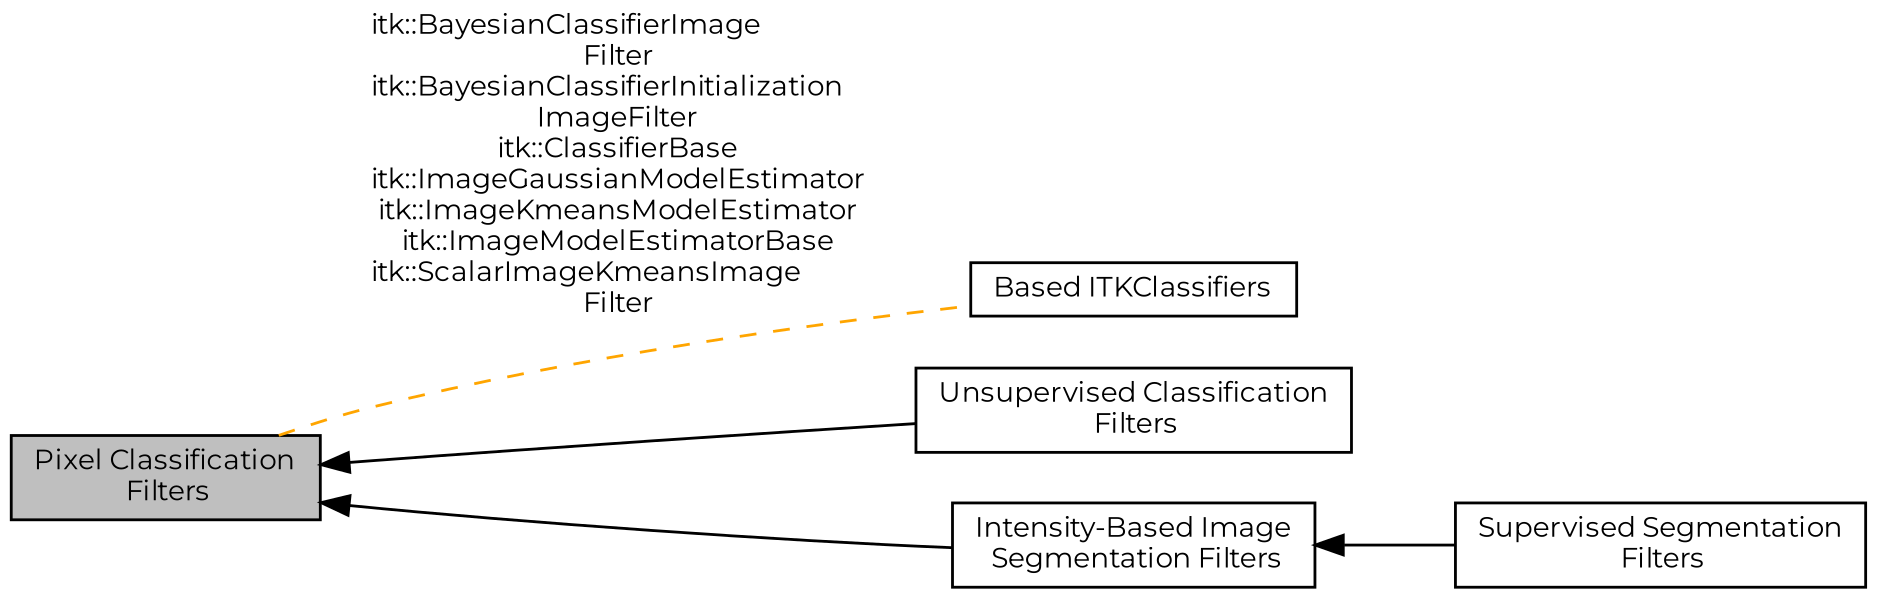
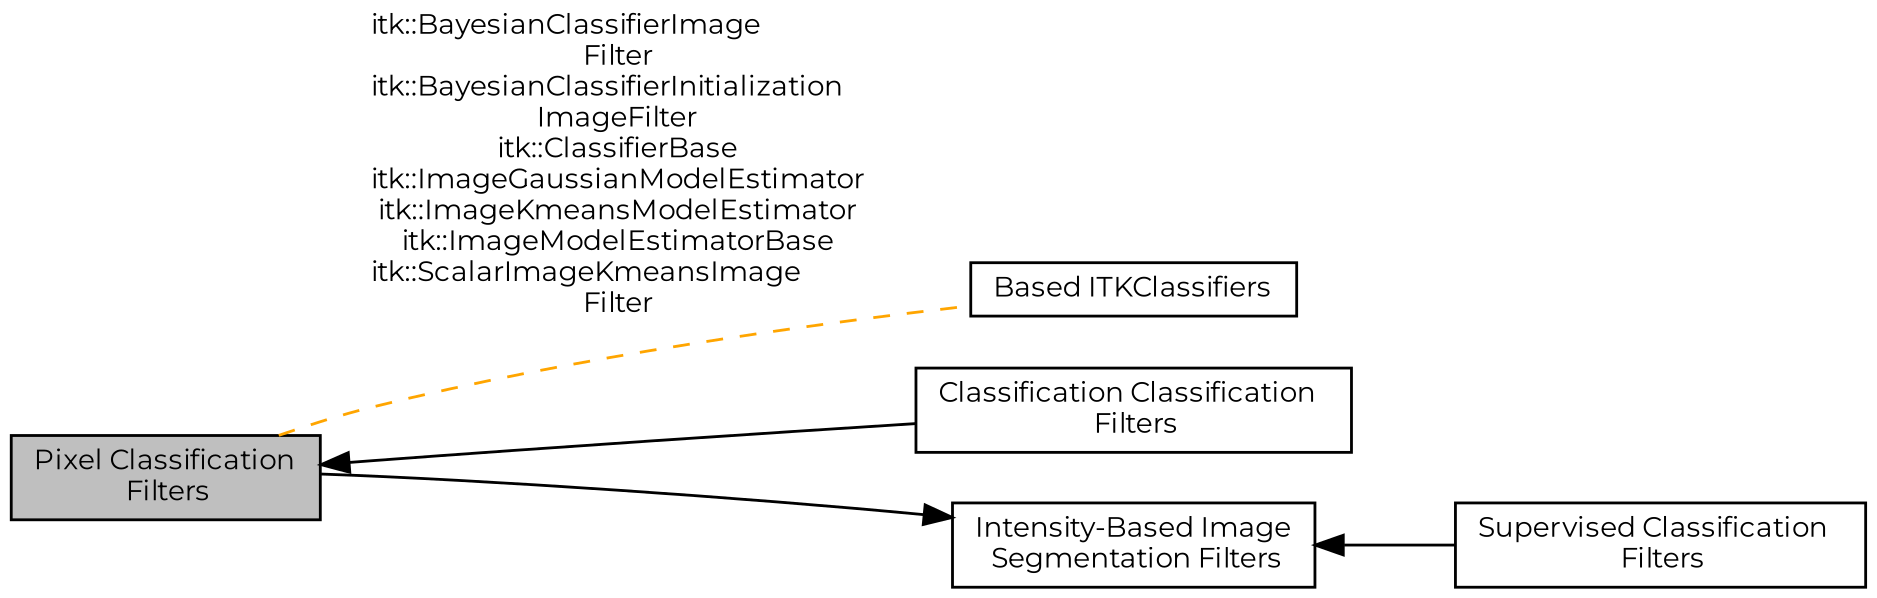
(1134, 410) -> (1134, 410)
(650, 530) -> (623, 491)
(1661, 545) -> (1661, 545)
